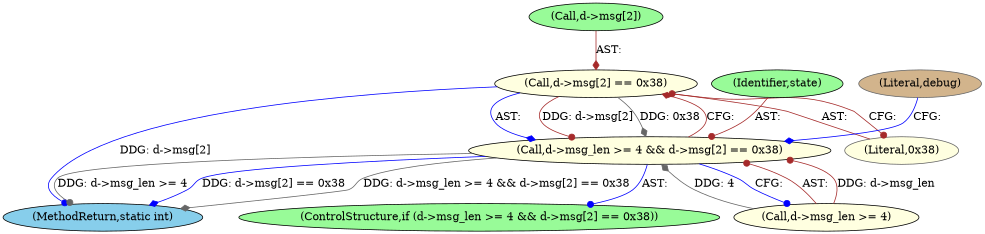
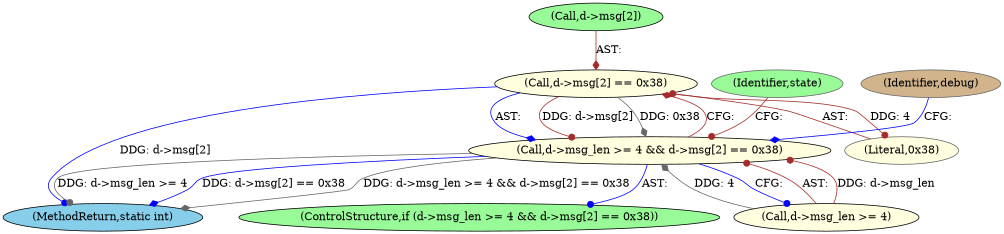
(777, 84) -> (777, 84)
(920, 84) -> (931, 84)
(770, 117) -> (771, 117)
(884, 117) -> (890, 117)
